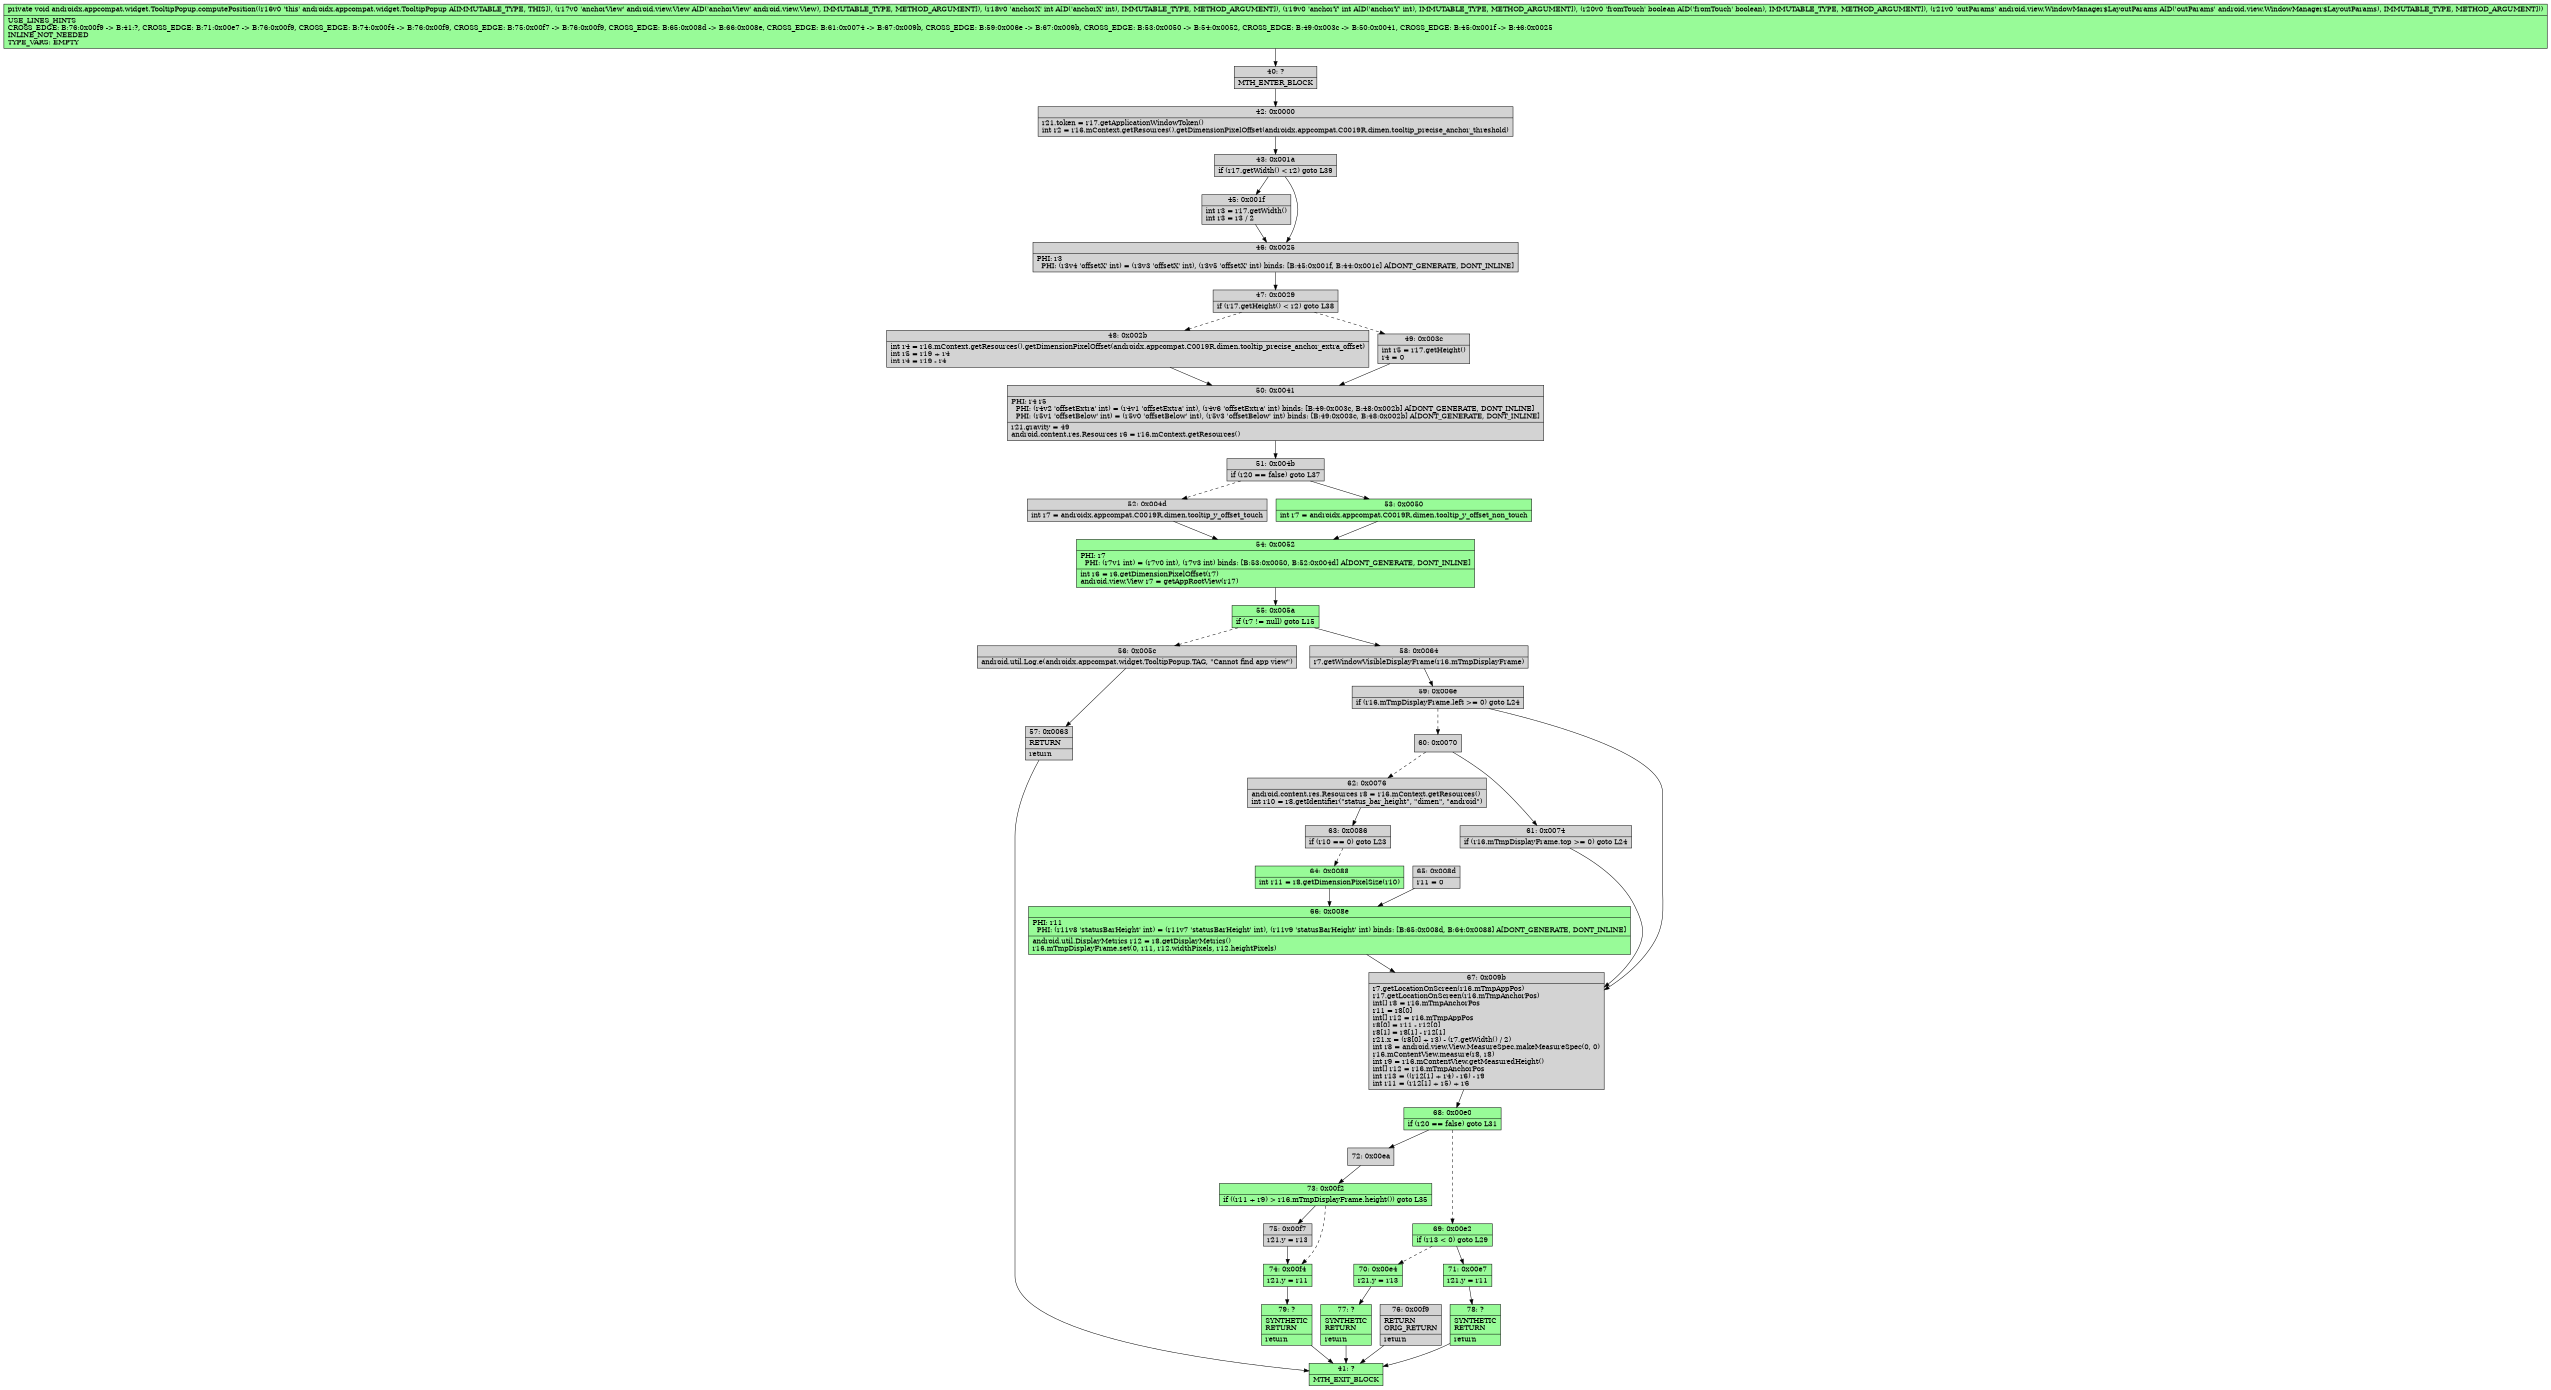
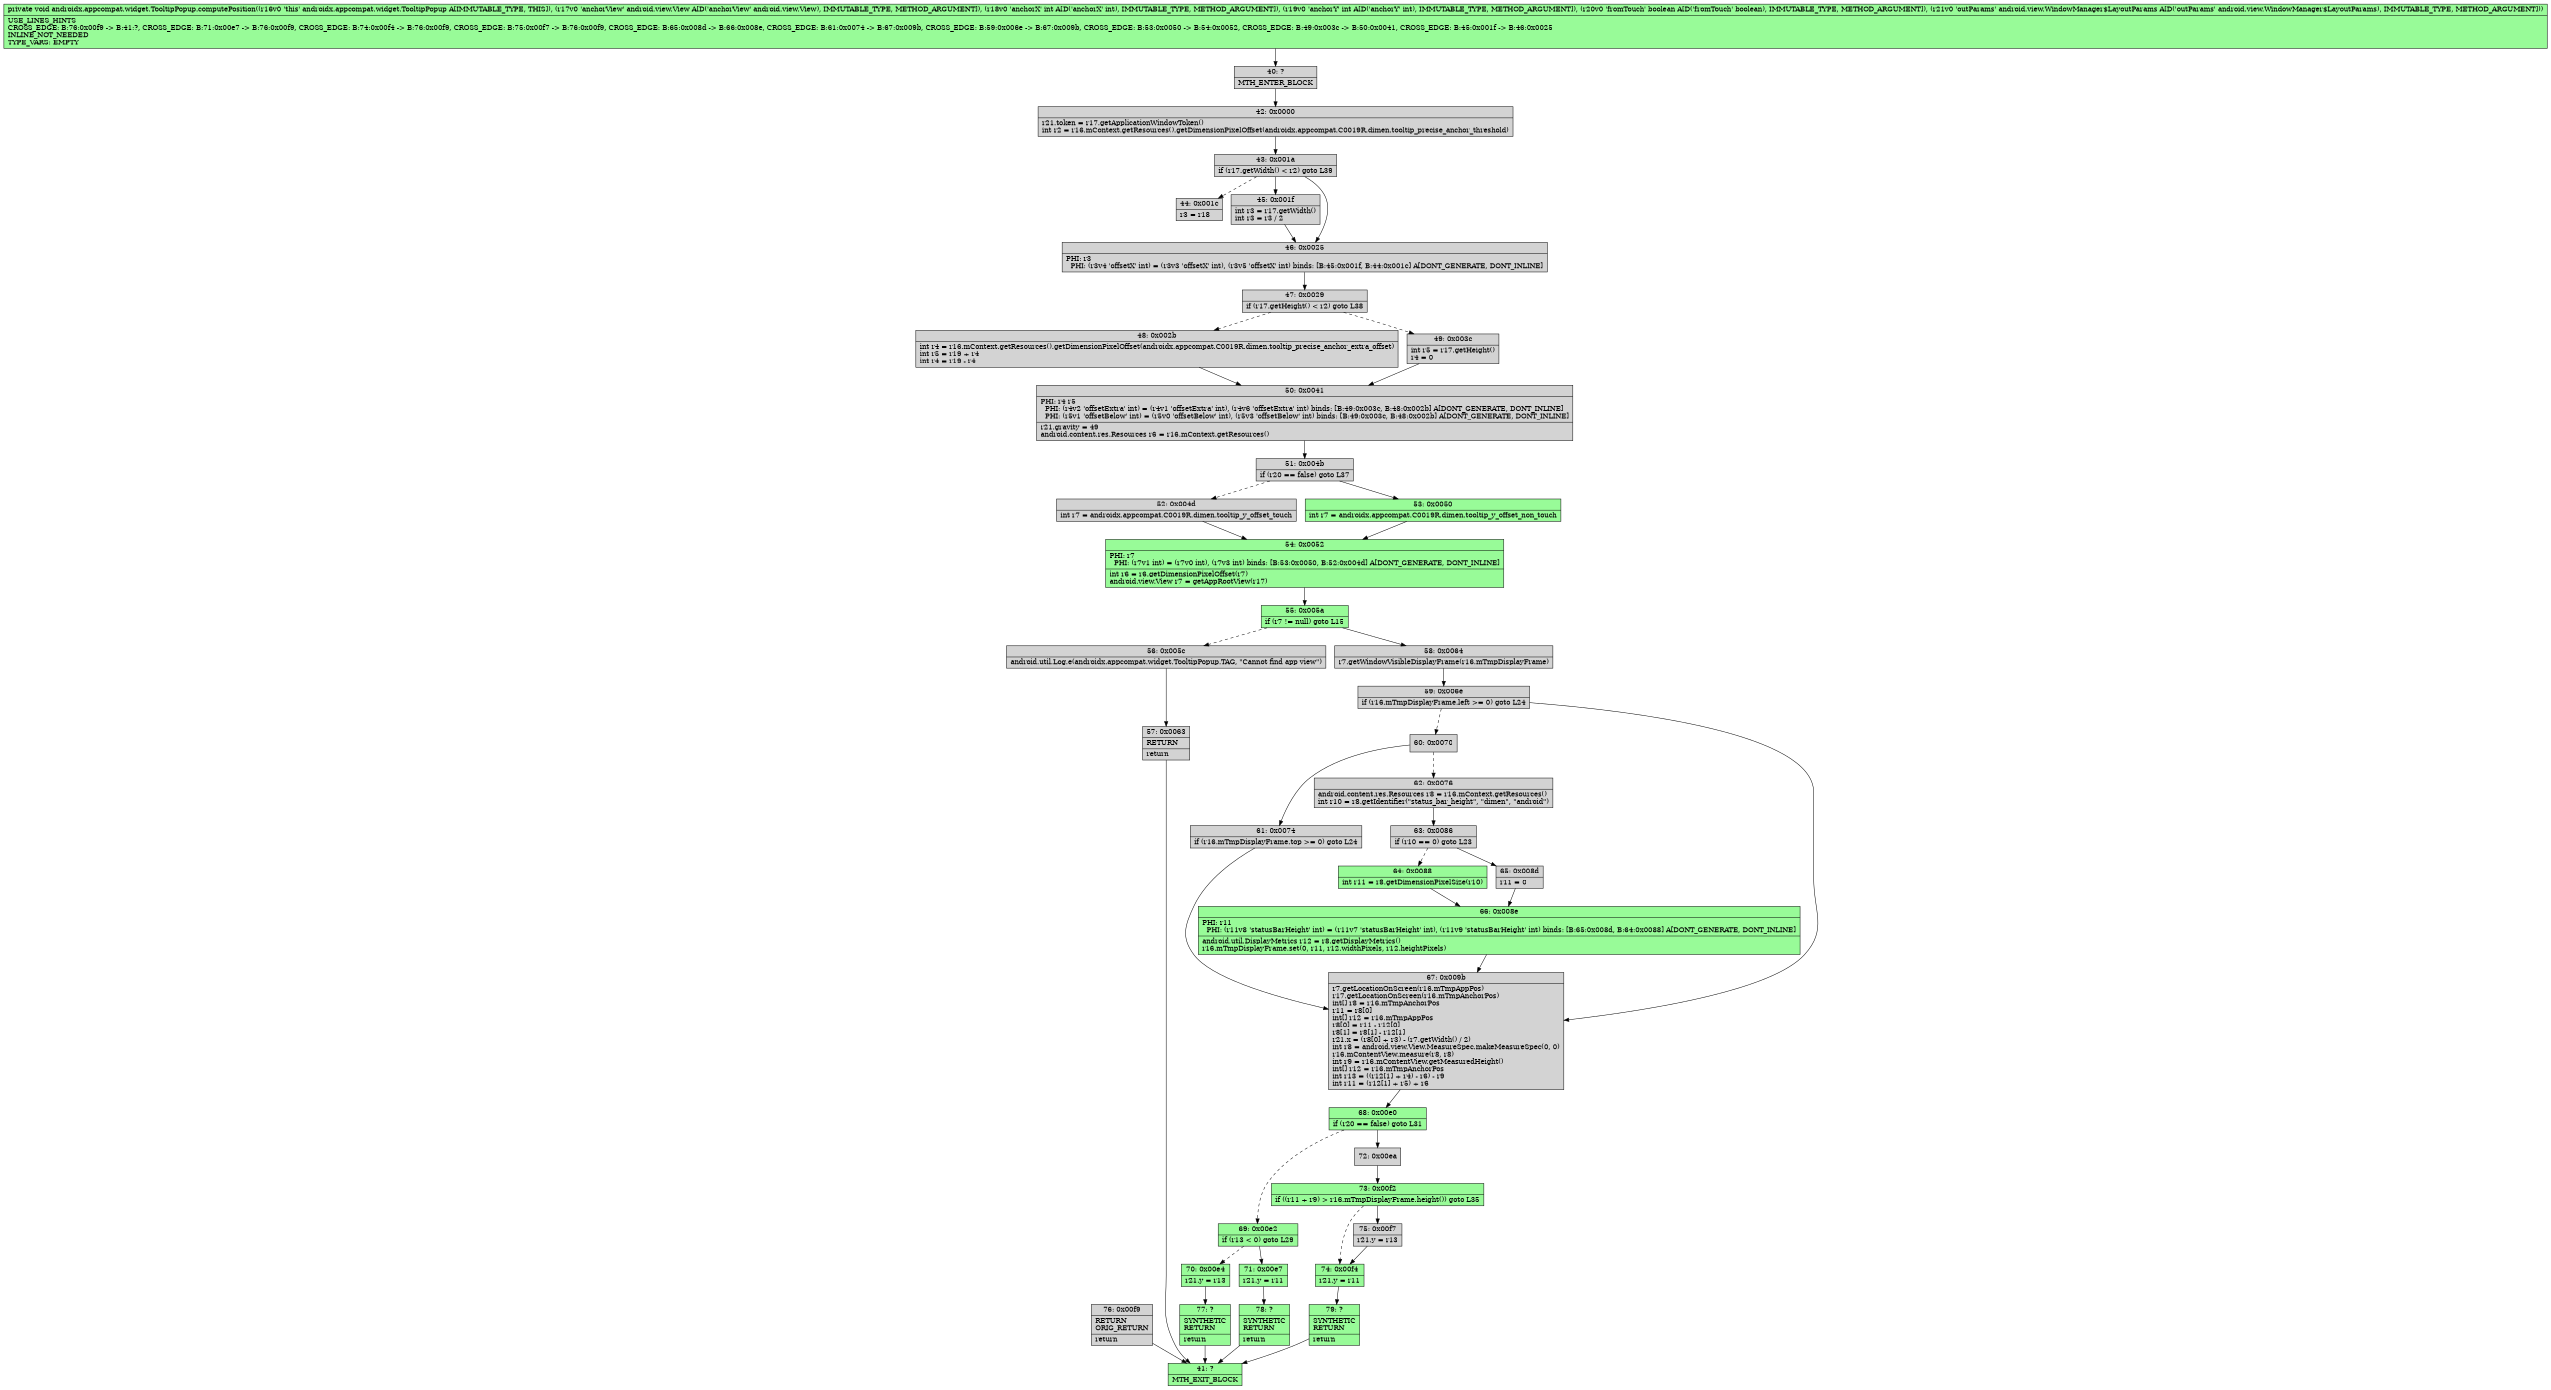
none -> (1199, 210)
none -> (1474, 856)
